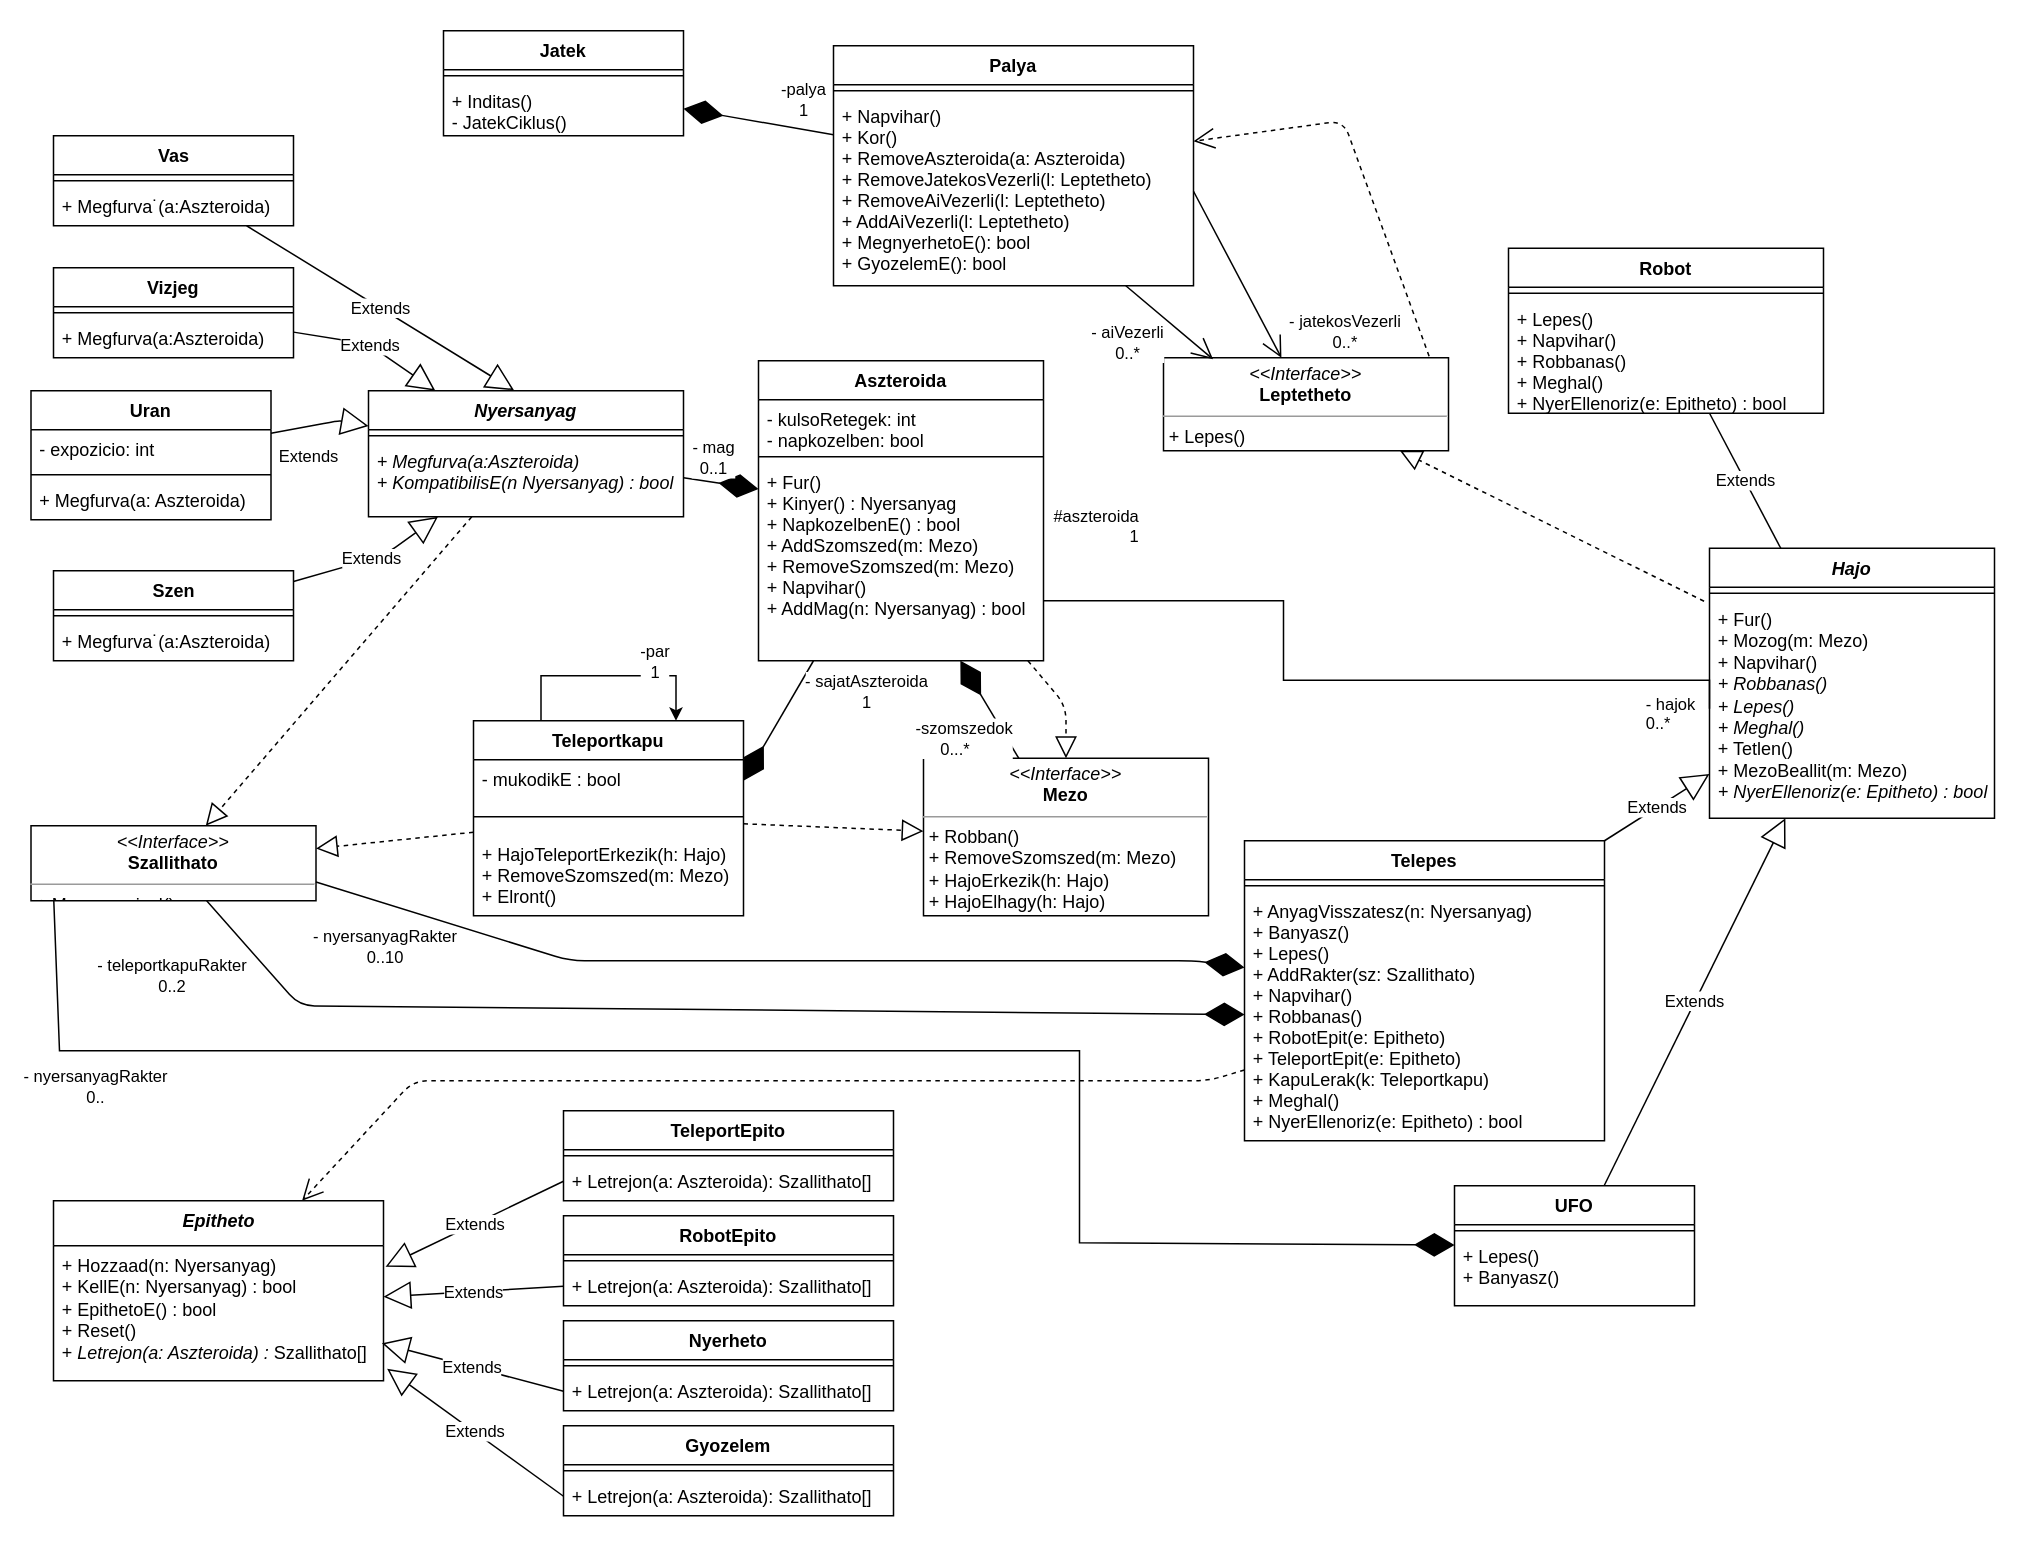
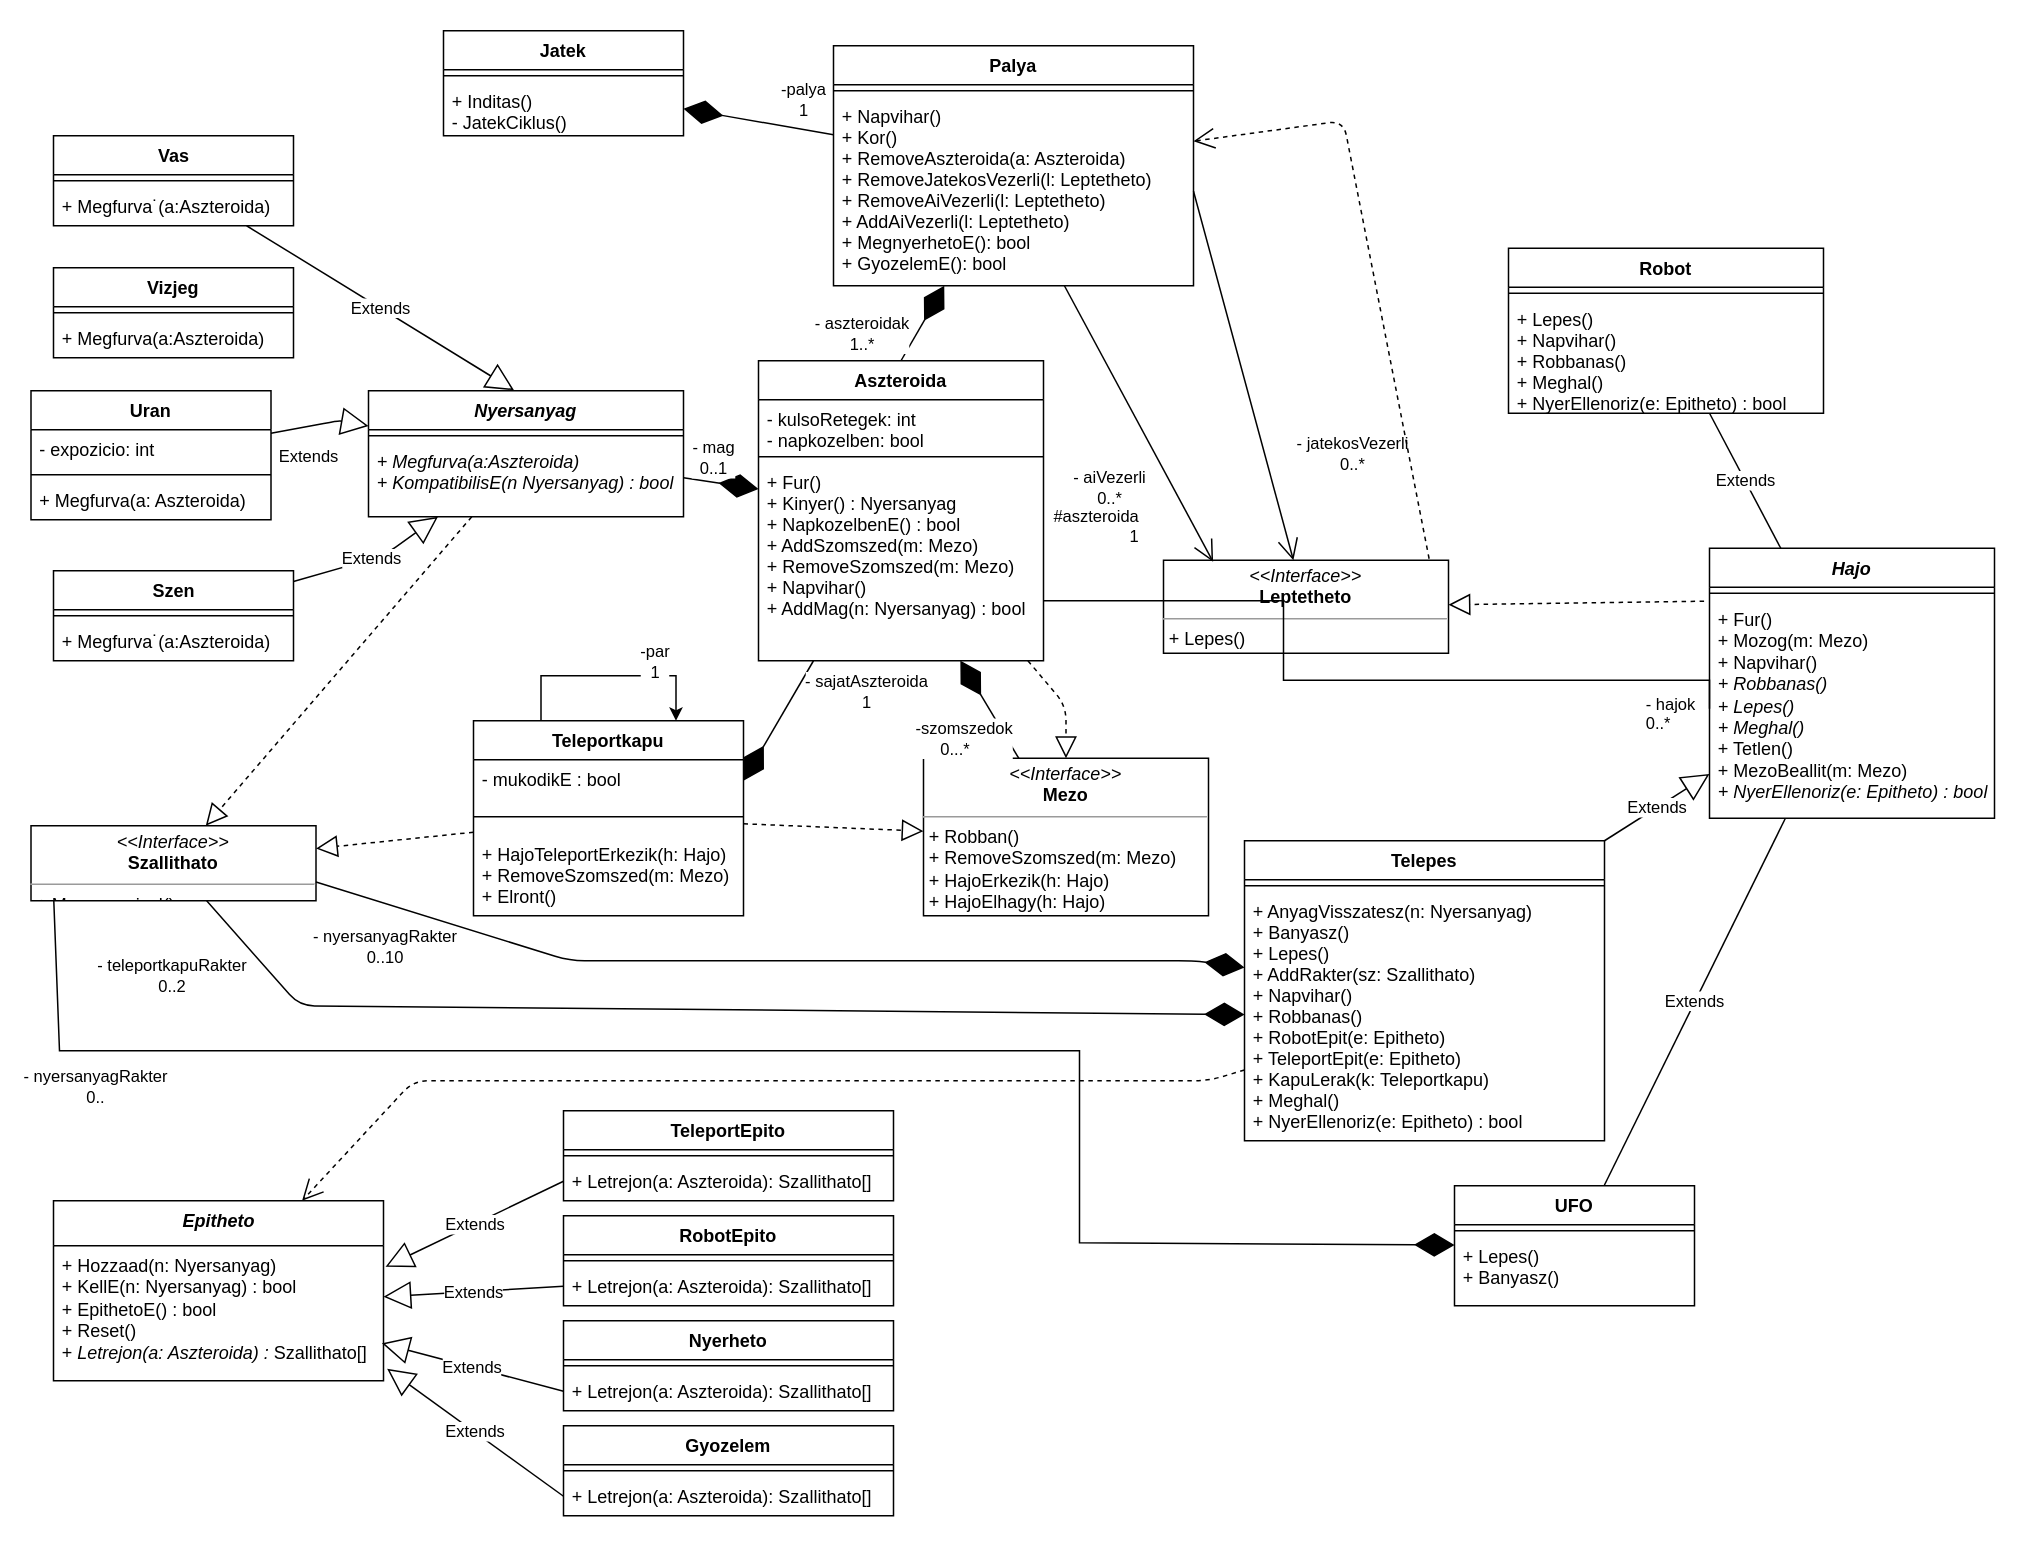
none -> (912, 341)
(353, 342) -> none
(1306, 404) -> (1306, 607)
(1772, 844) -> (1778, 834)
